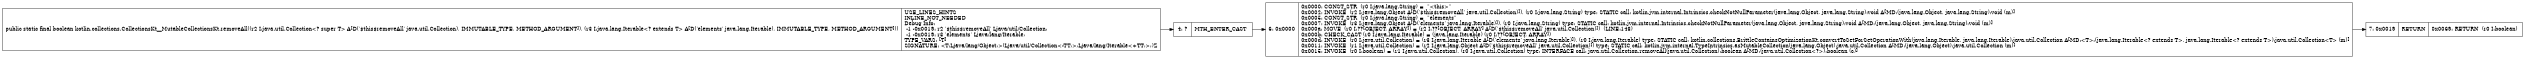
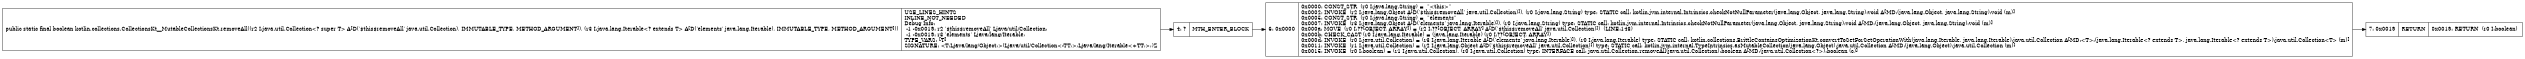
(1221, 29) -> (1221, 29)
(2475, 29) -> (2475, 29)
